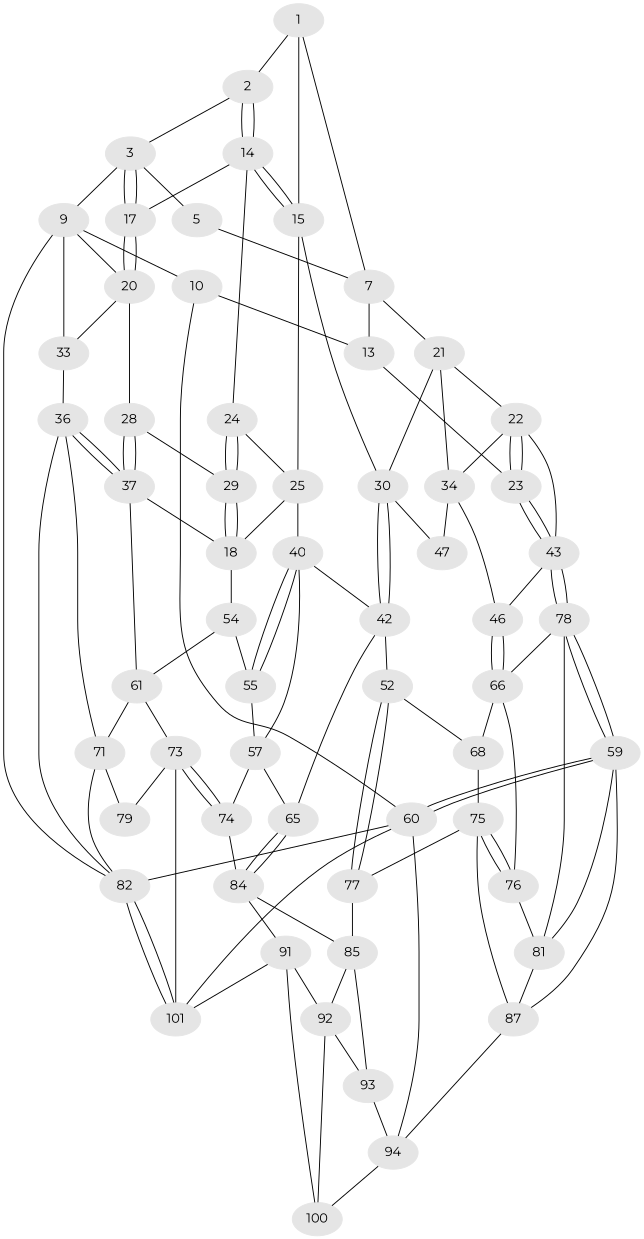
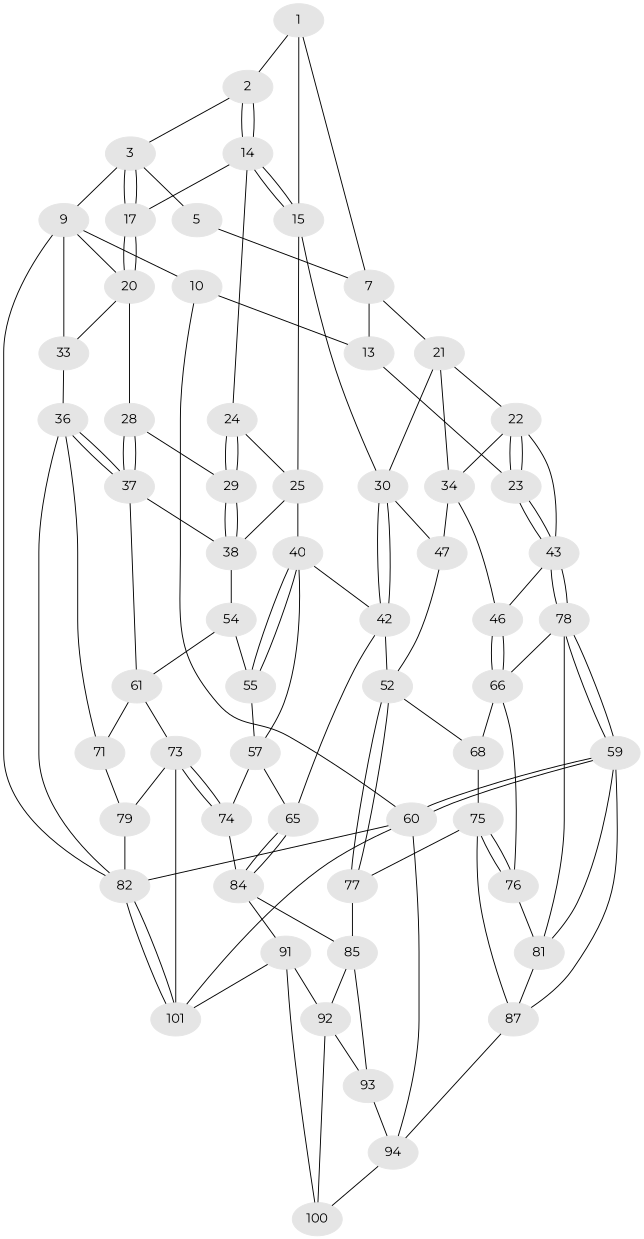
(231, 553) -> (231, 553)
none -> (424, 623)
(89, 823) -> (125, 853)
